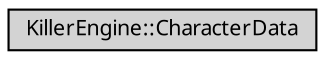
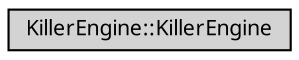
(162, 30) -> (150, 30)
